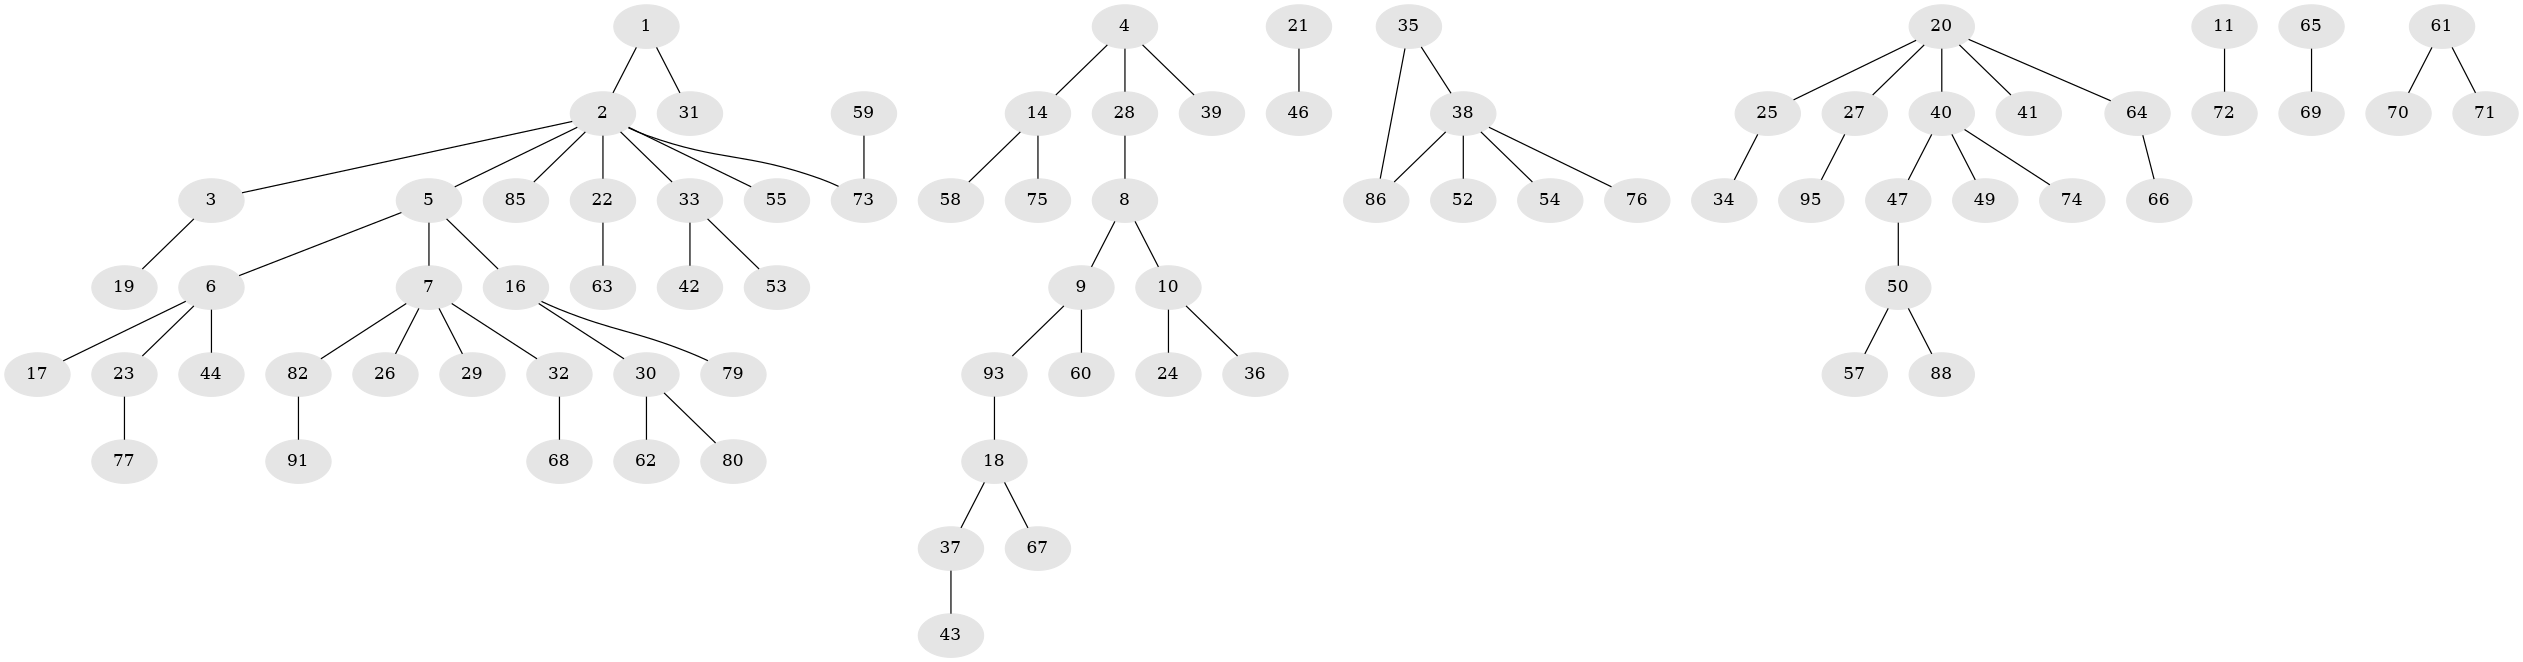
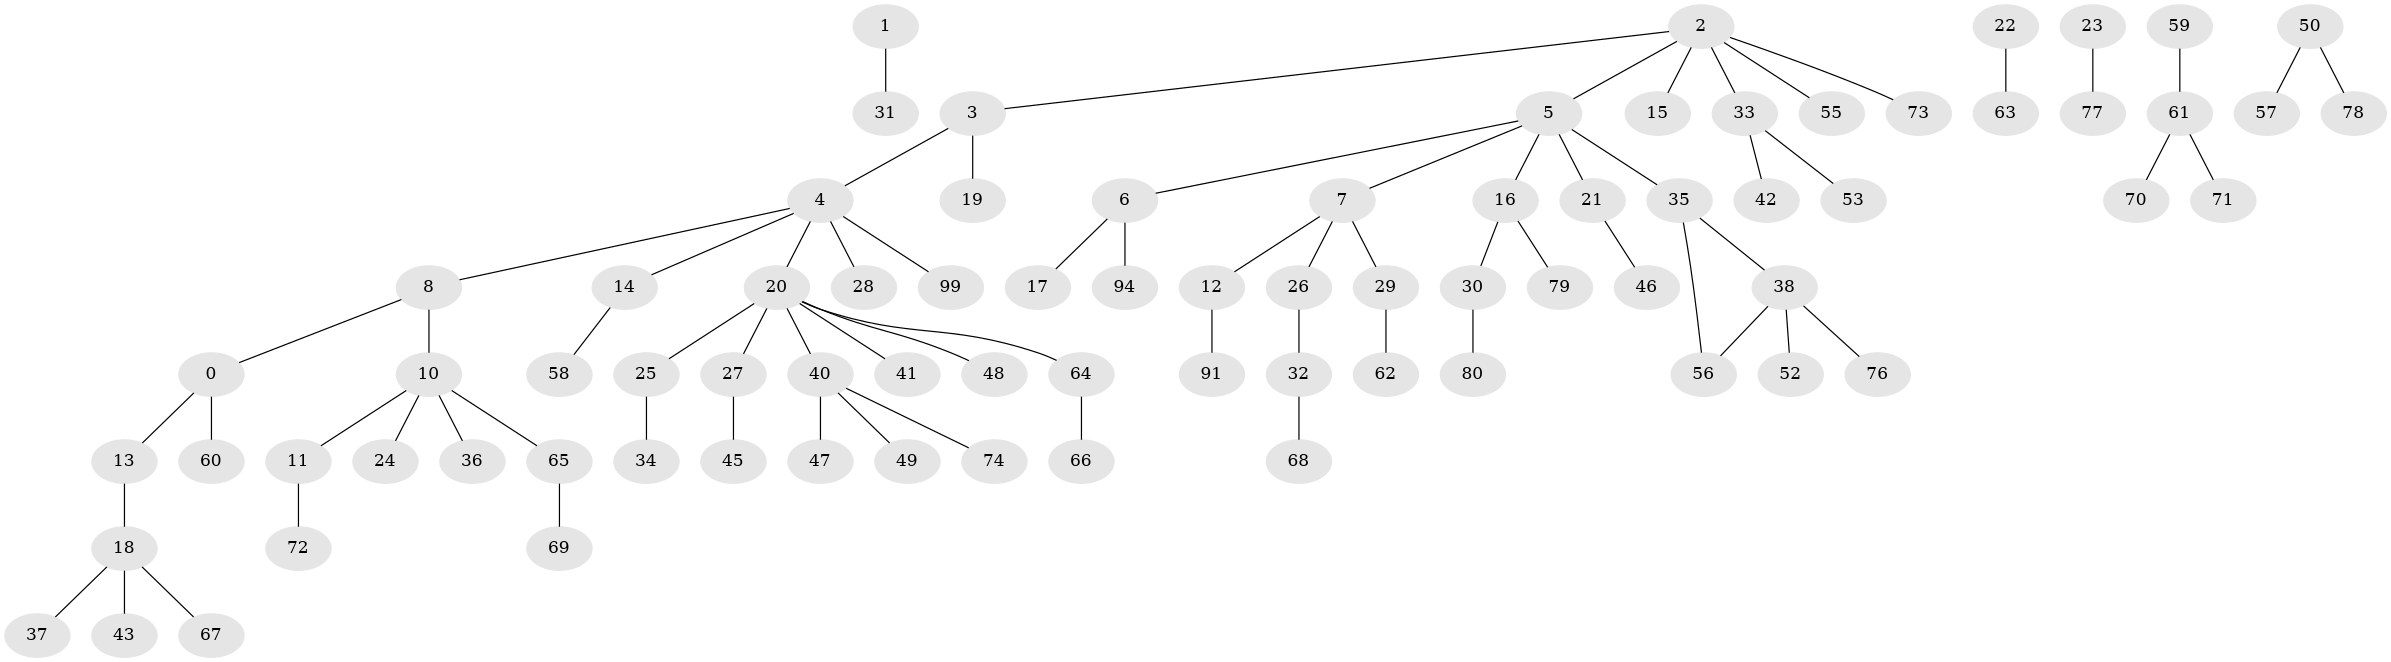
(625, 70) -> none
(1212, 114) -> (951, 288)
(603, 157) -> none
(864, 157) -> (2180, 70)
none -> (897, 157)
(1125, 157) -> (625, 244)
none -> (1571, 157)
none -> (1614, 157)
(516, 201) -> (1658, 114)
(1038, 201) -> none
(1376, 201) -> (1704, 375)
(1550, 201) -> none
(1811, 201) -> (733, 462)
none -> (799, 244)
(1898, 244) -> none
(1081, 288) -> (211, 375)
(168, 331) -> none
(494, 331) -> (1299, 331)
(211, 375) -> (1125, 288)
(298, 375) -> (1212, 288)
none -> (994, 375)
(994, 375) -> (124, 462)
(1942, 375) -> (2354, 114)
none -> (364, 418)
none -> (494, 418)
(646, 418) -> (1386, 331)
(951, 592) -> (124, 592)
